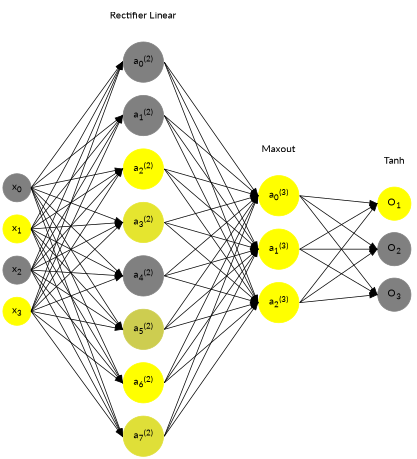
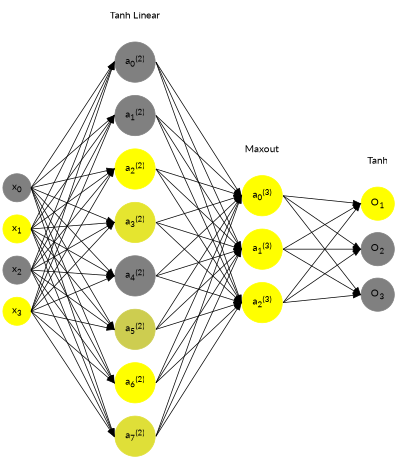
(143, 16) -> (135, 16)
